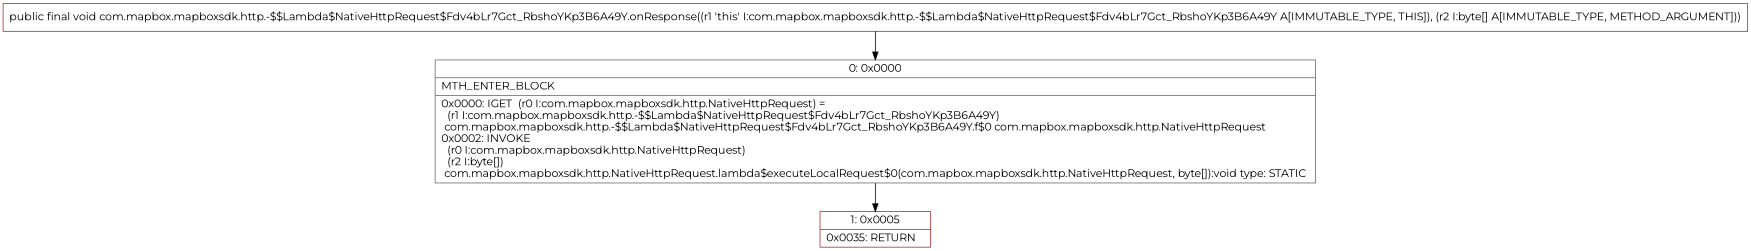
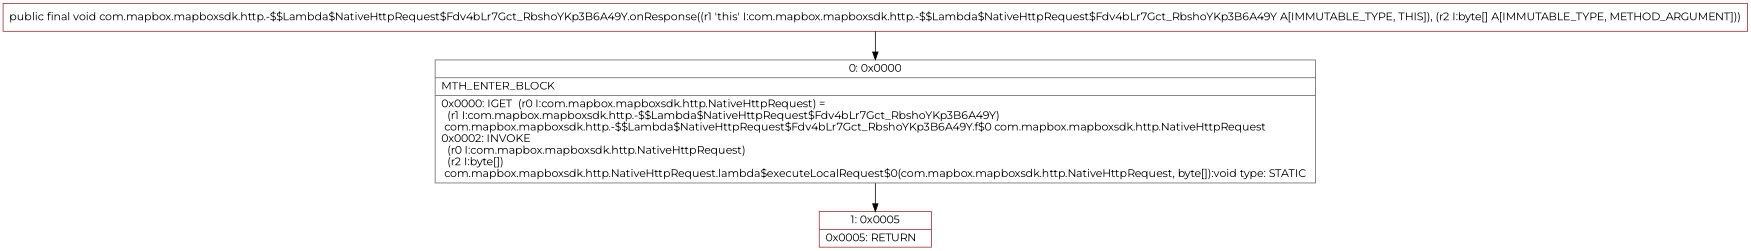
(875, 238) -> (875, 238)
